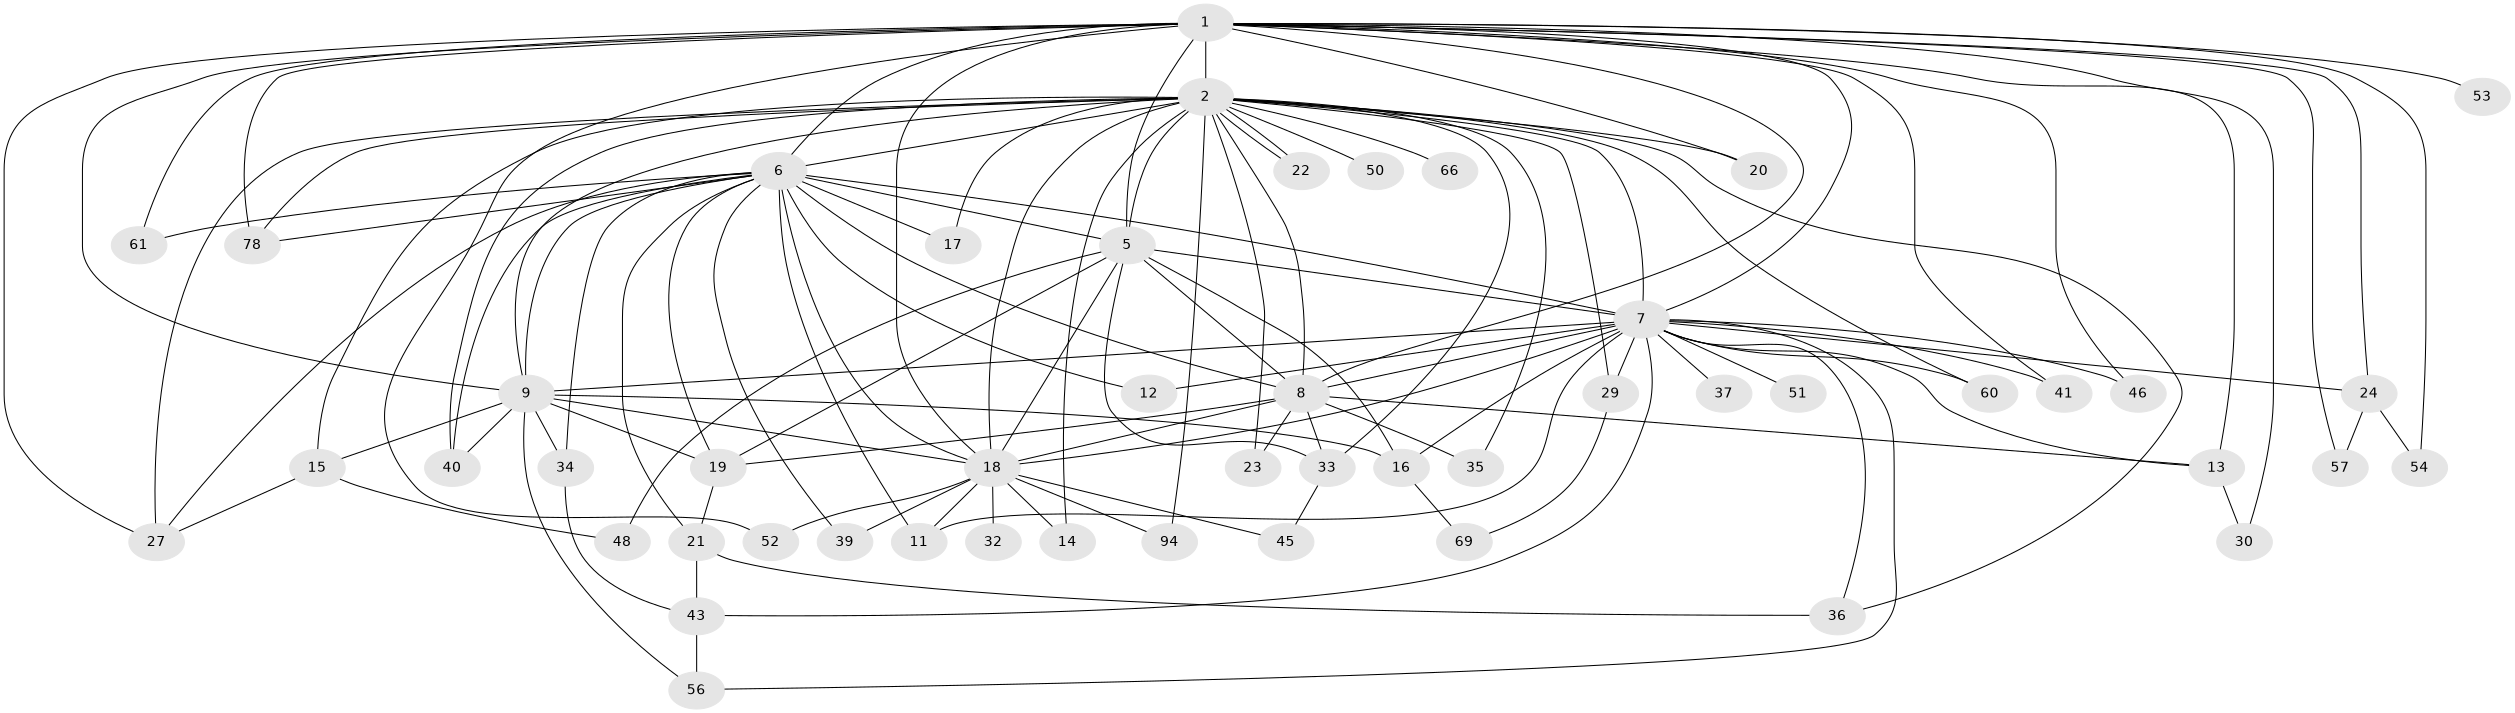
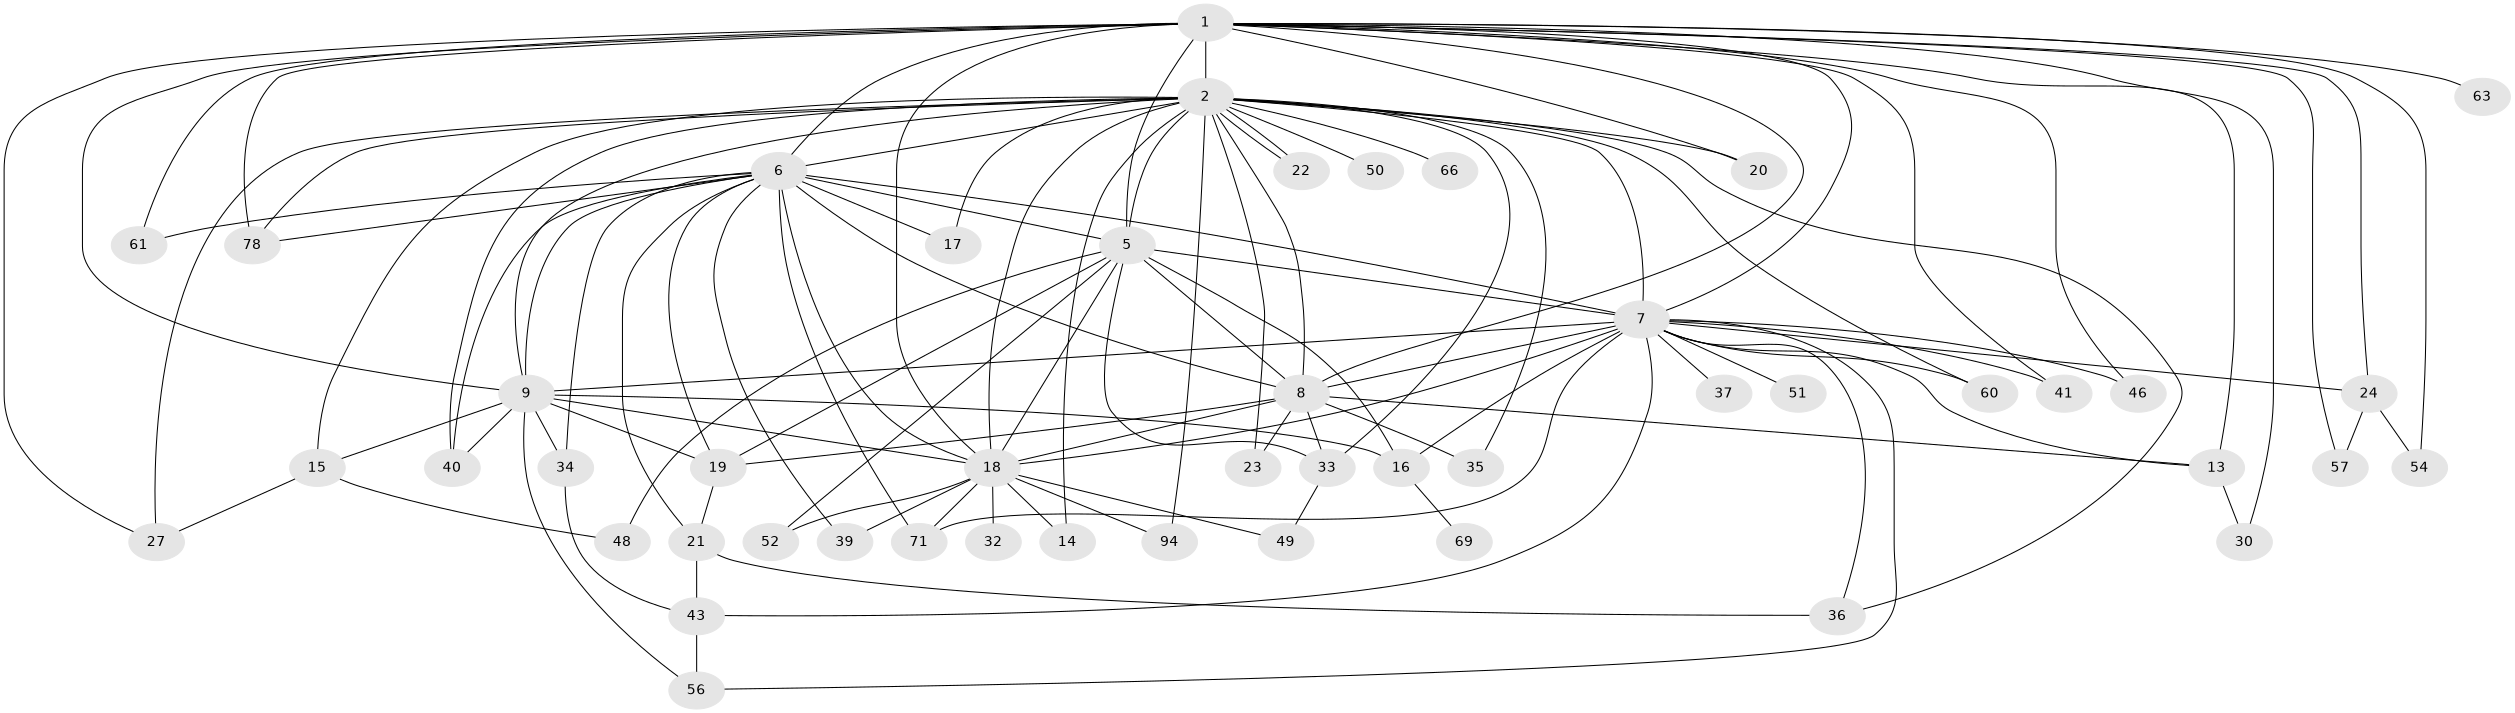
(2483, 97) -> (2483, 97)
(509, 175) -> (949, 394)
(421, 280) -> none
(1149, 394) -> none
(1611, 394) -> none
(919, 542) -> (919, 542)
(1286, 542) -> (1286, 542)
